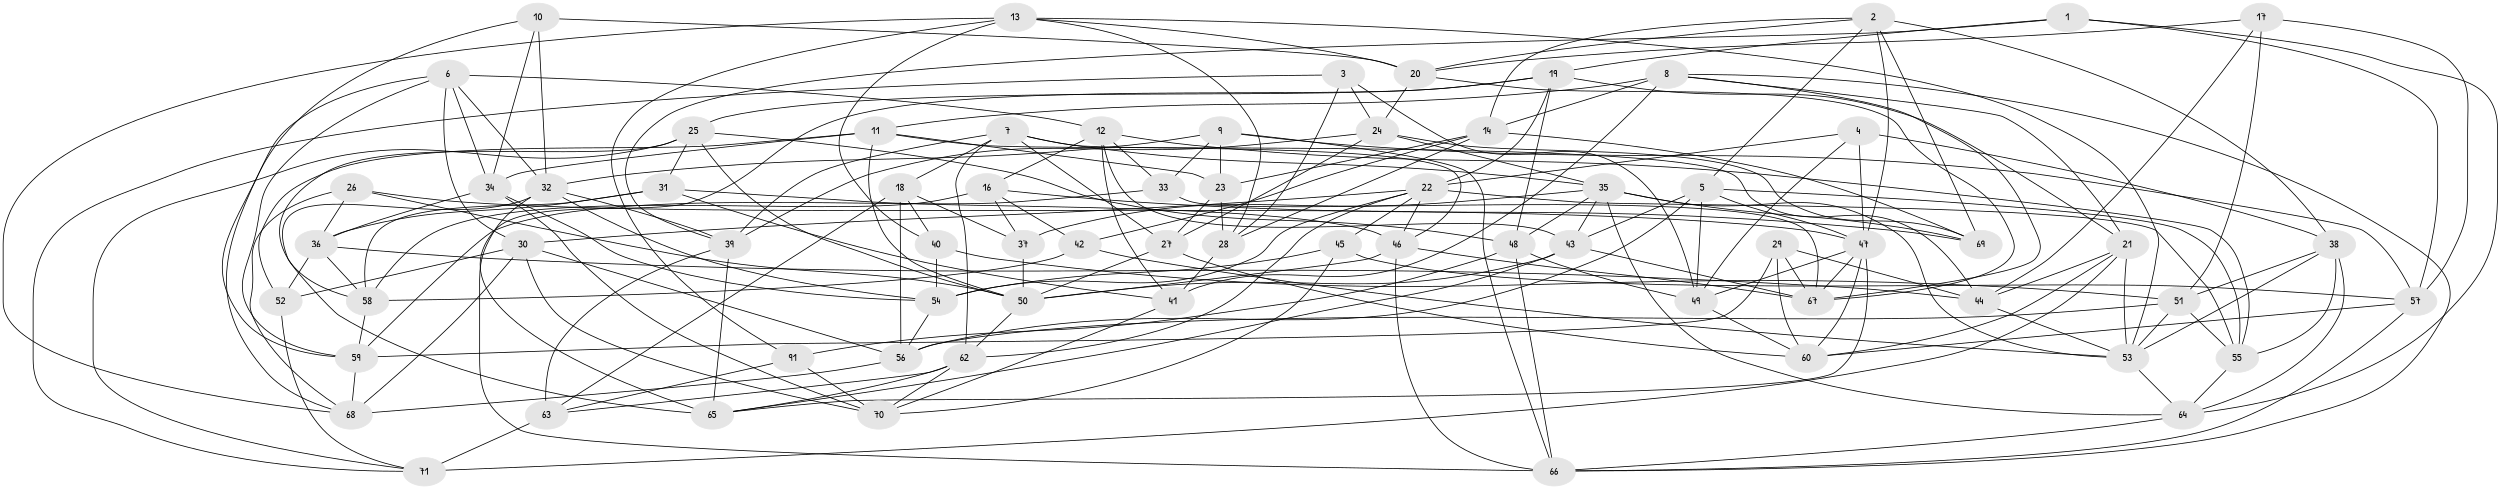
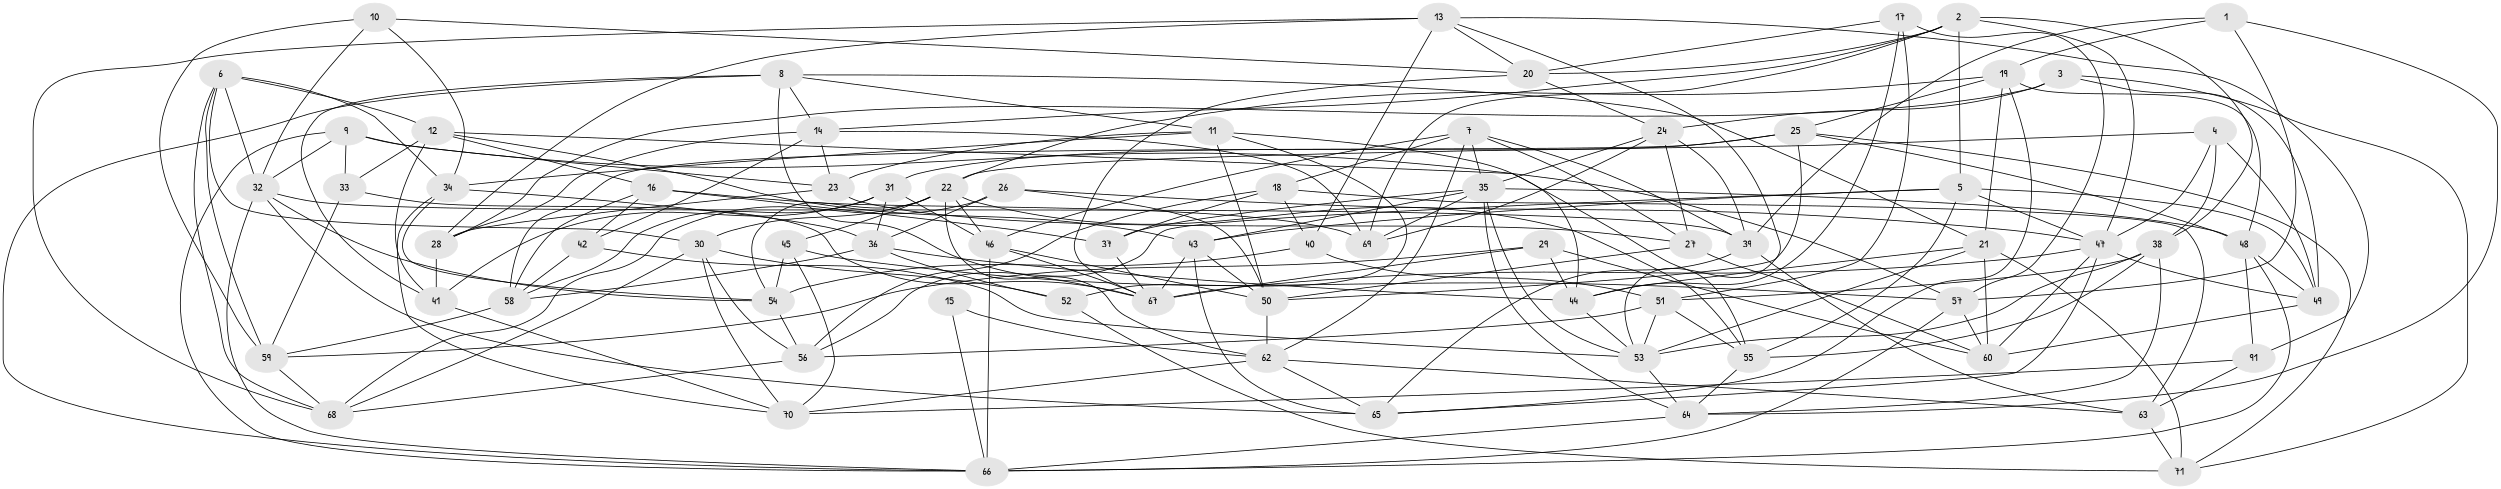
(1023, 273) -> (1130, 273)
none -> (950, 301)
